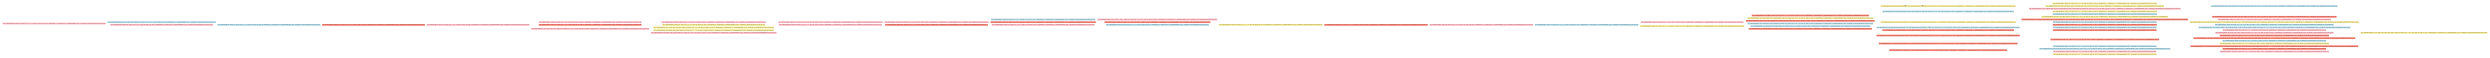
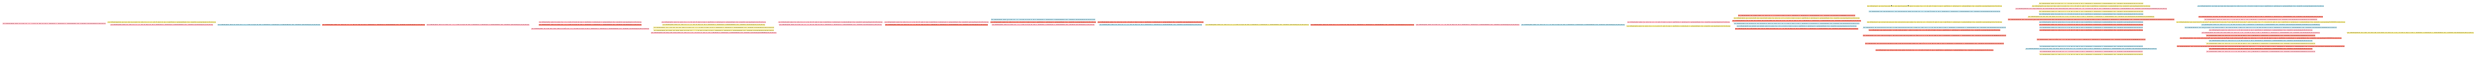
(1157, 20) -> none
(162, 22) -> (162, 22)
